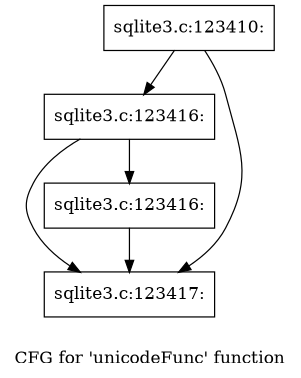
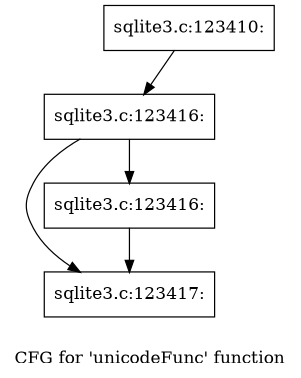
(242, 164) -> none
